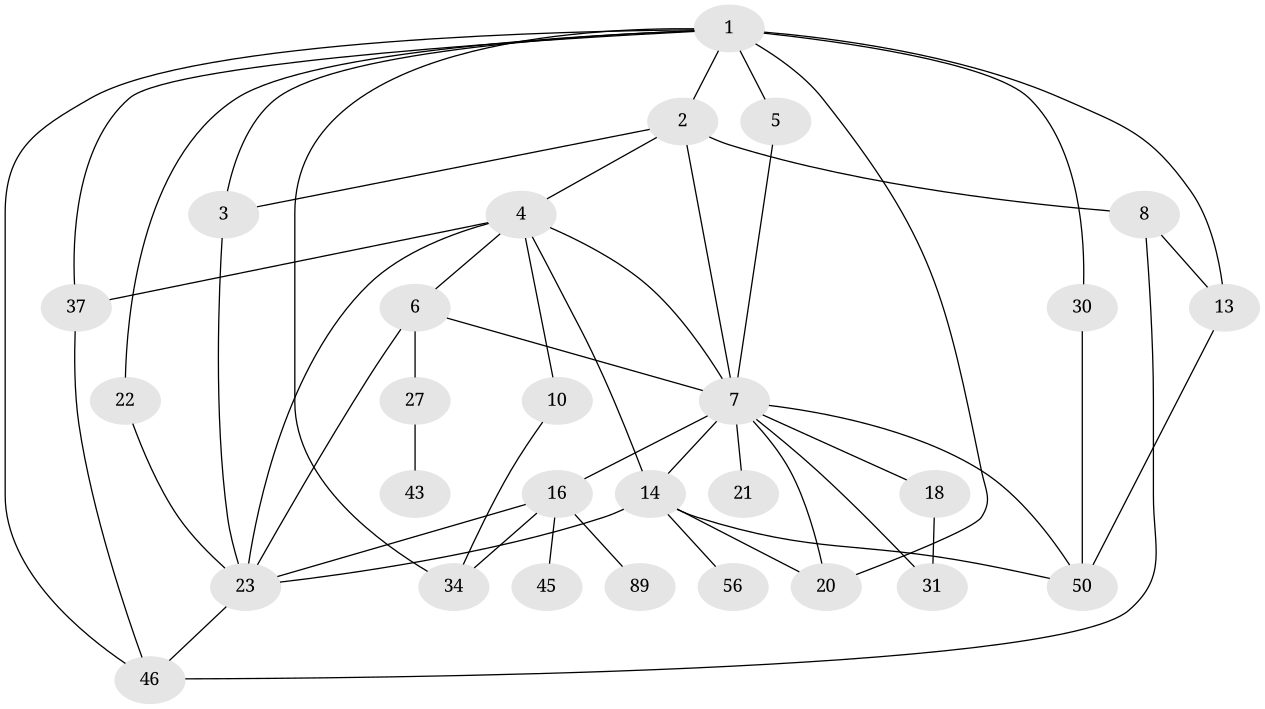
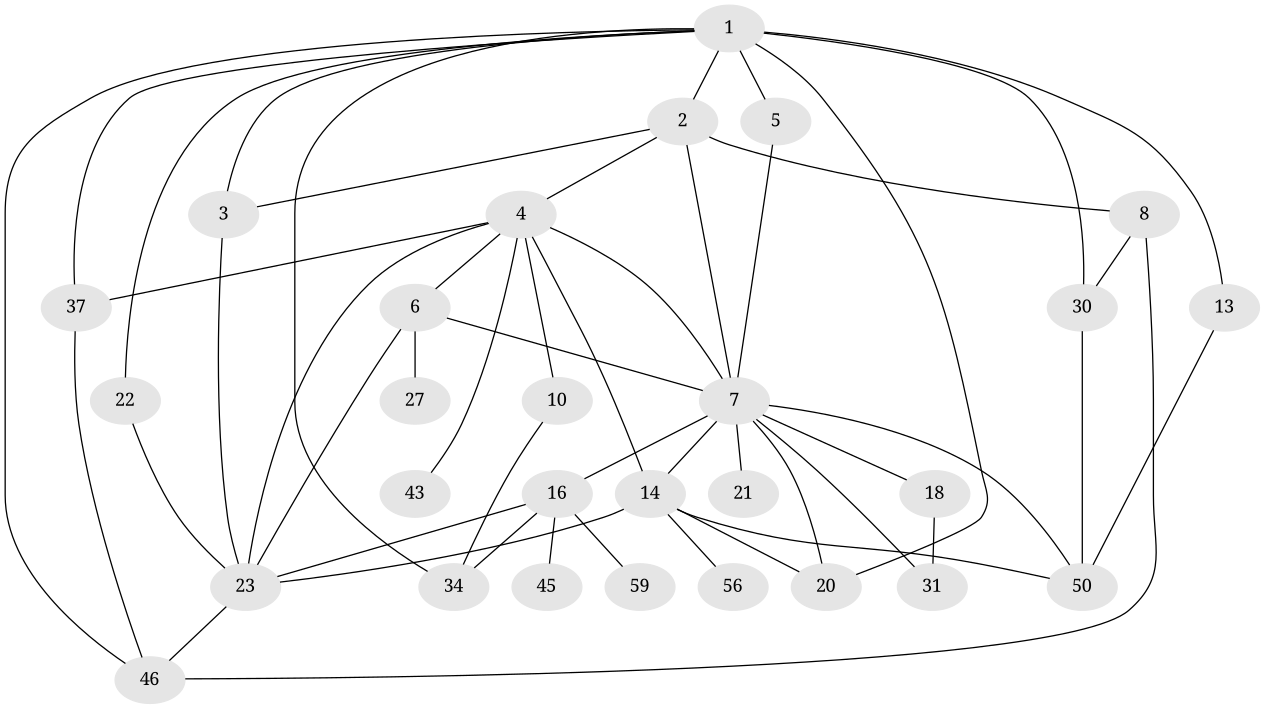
(1184, 261) -> (1113, 261)
(415, 448) -> (486, 360)
(640, 587) -> (640, 587)
